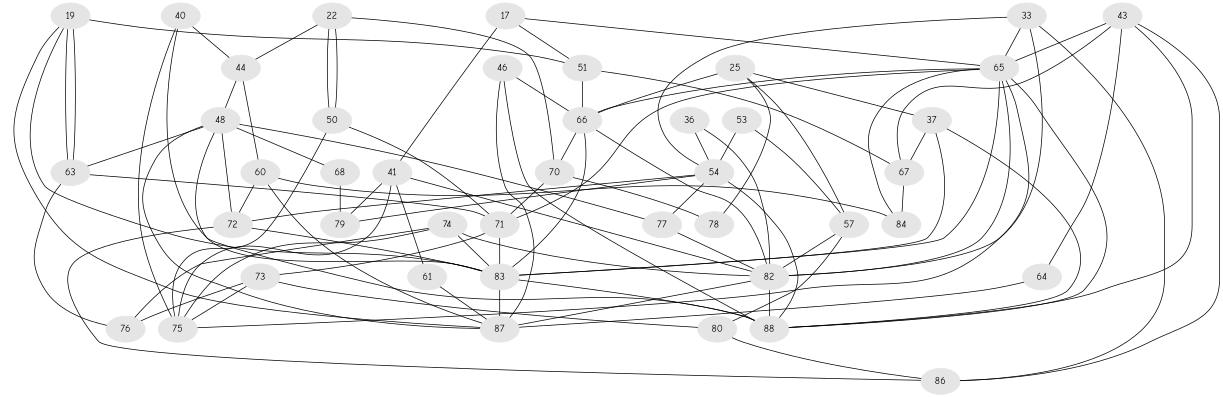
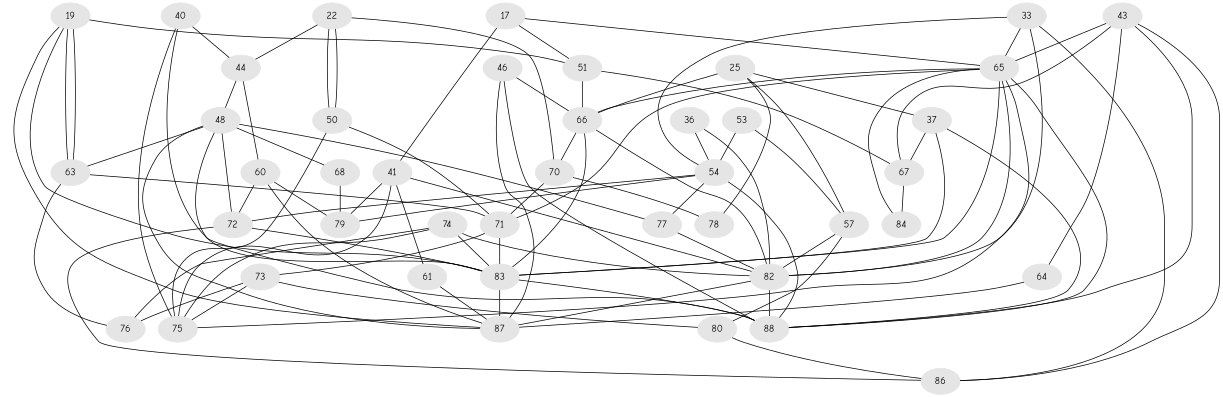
(645, 186) -> (300, 199)
